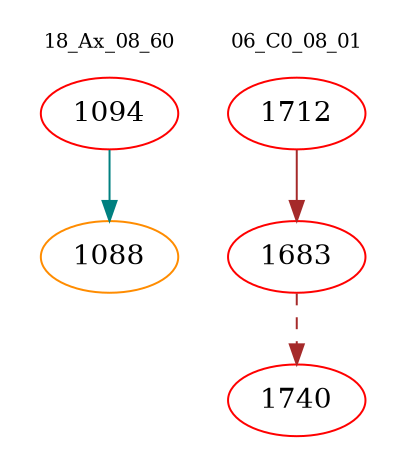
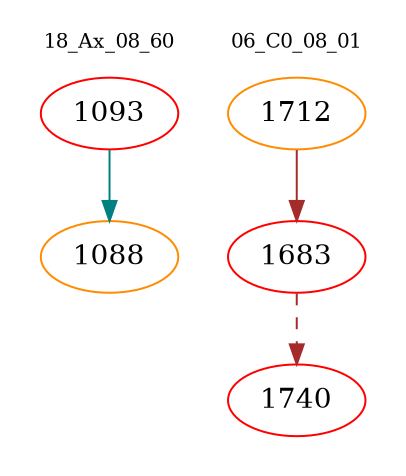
(110, 114) -> (110, 114)
(297, 114) -> (297, 114)
